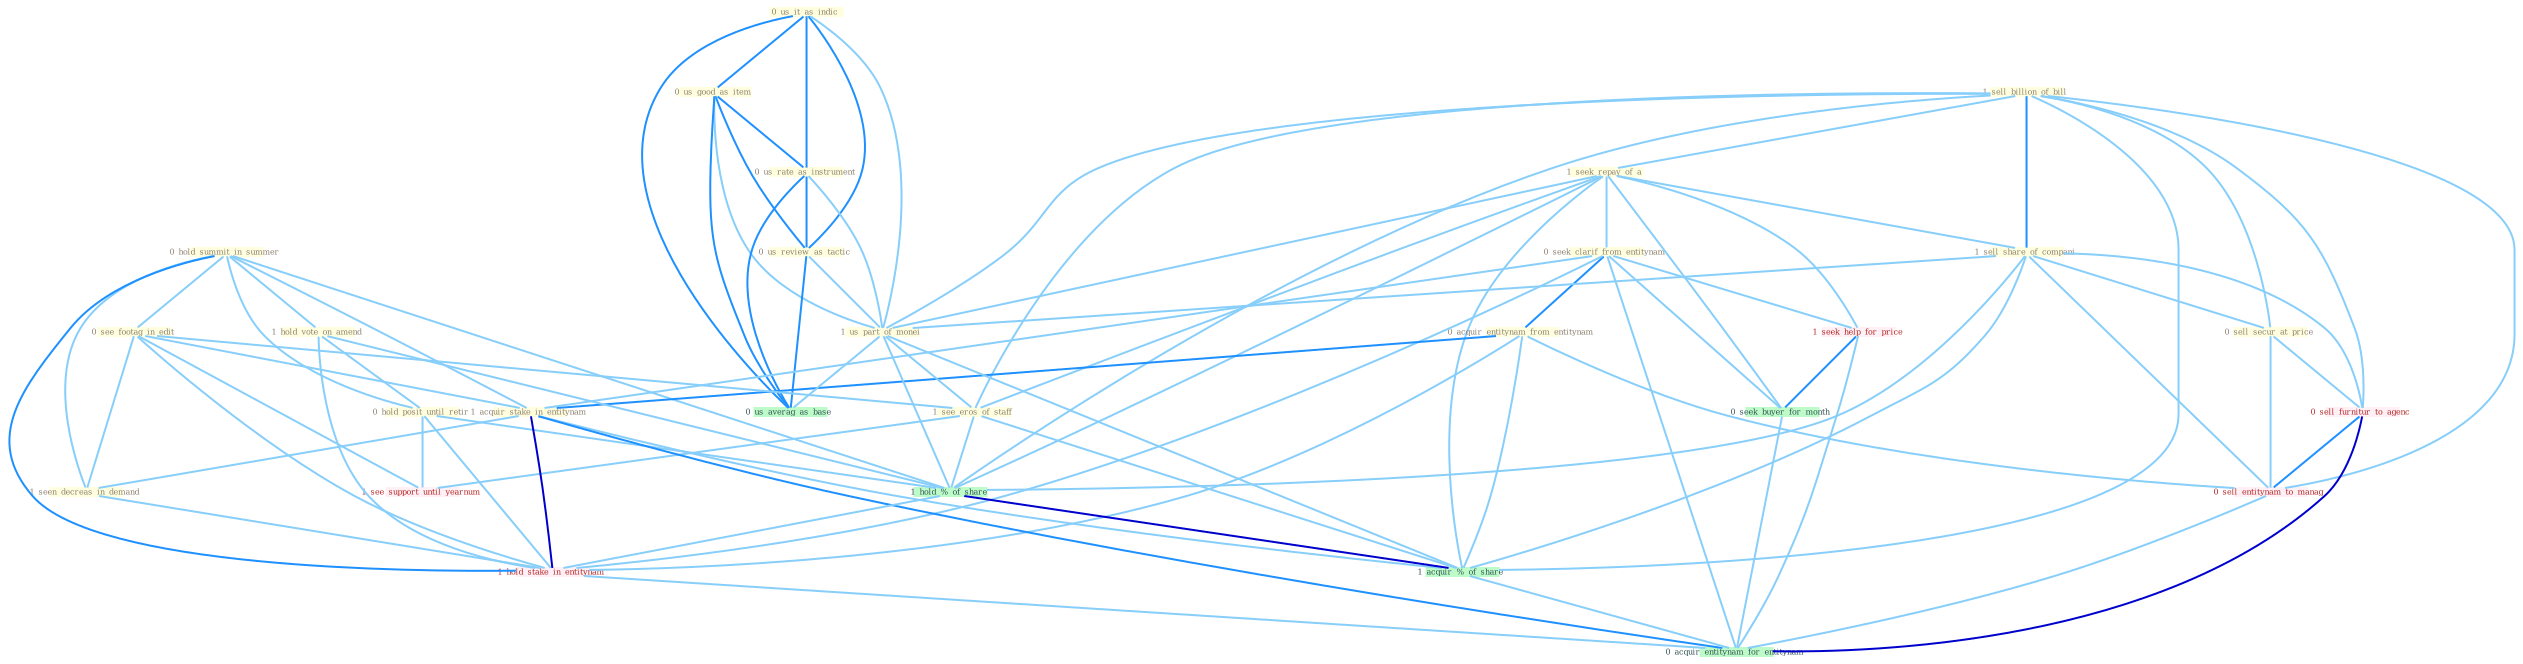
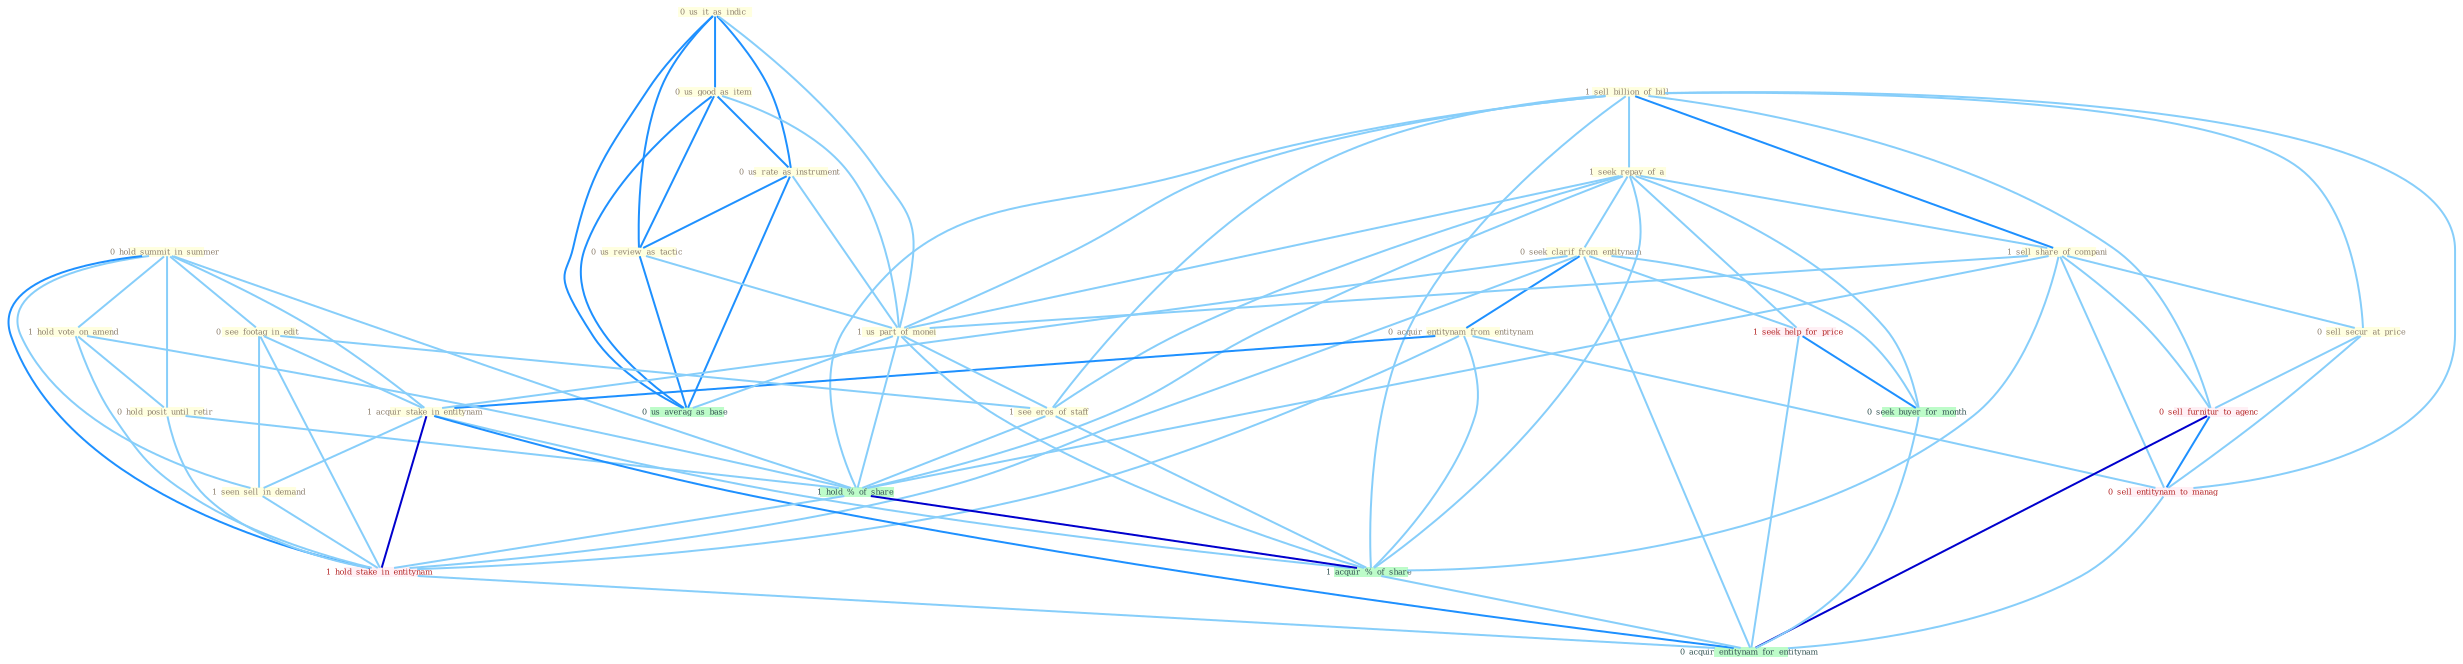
(87, 492) -> (259, 492)
(423, 492) -> none
